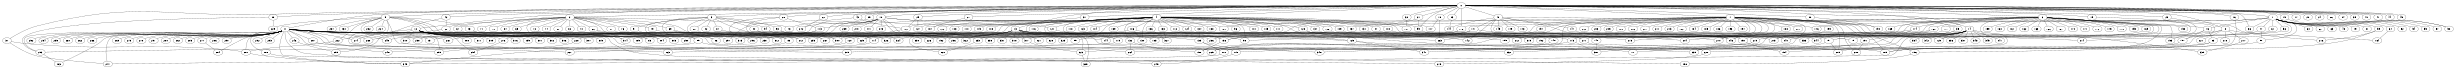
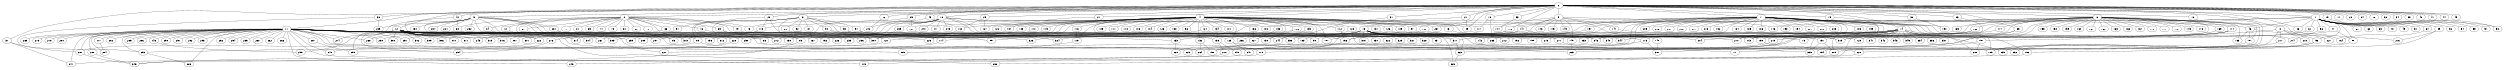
(1407, 23) -> (1376, 36)
